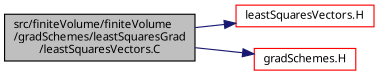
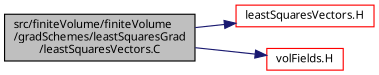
(305, 59) -> (305, 59)
